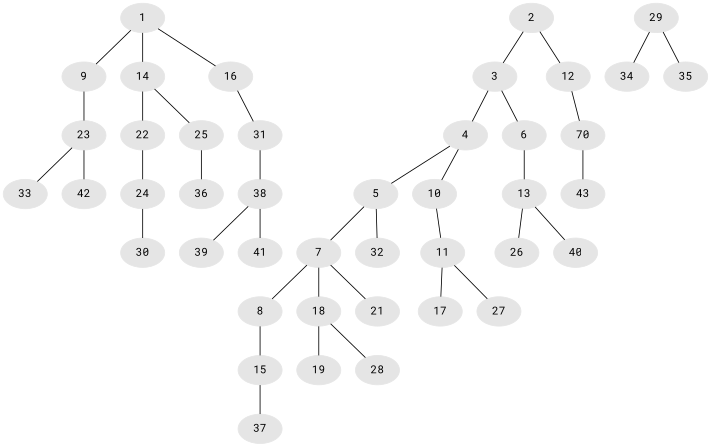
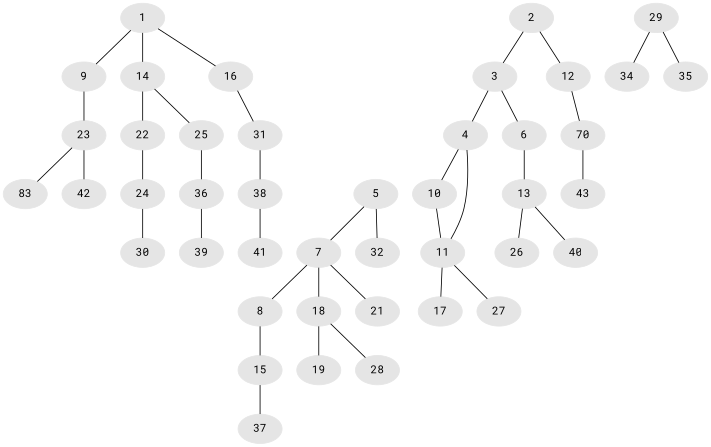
(421, 165) -> (466, 196)
(25, 194) -> (25, 194)
(231, 223) -> (201, 223)
